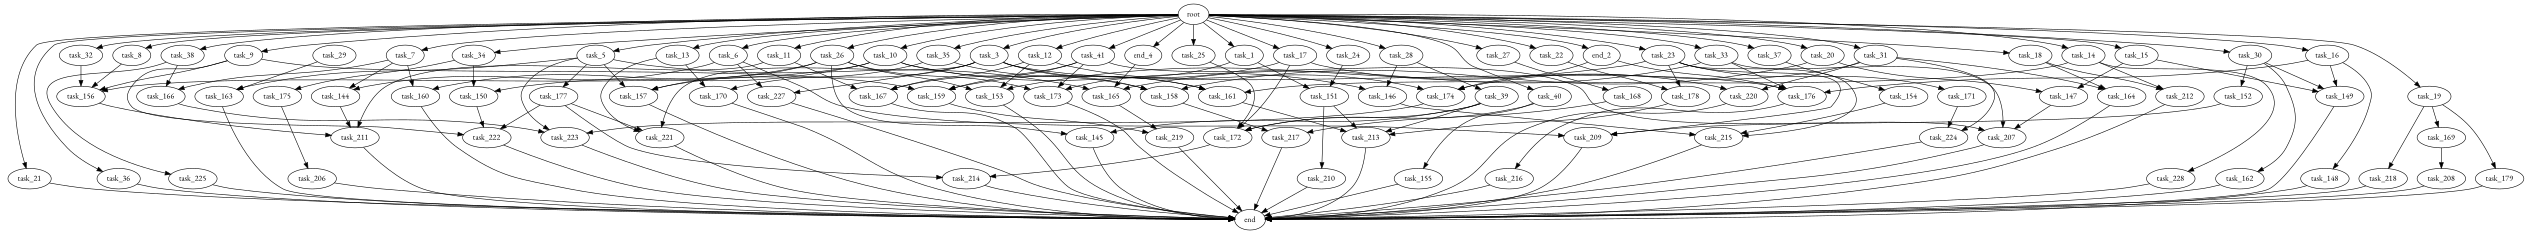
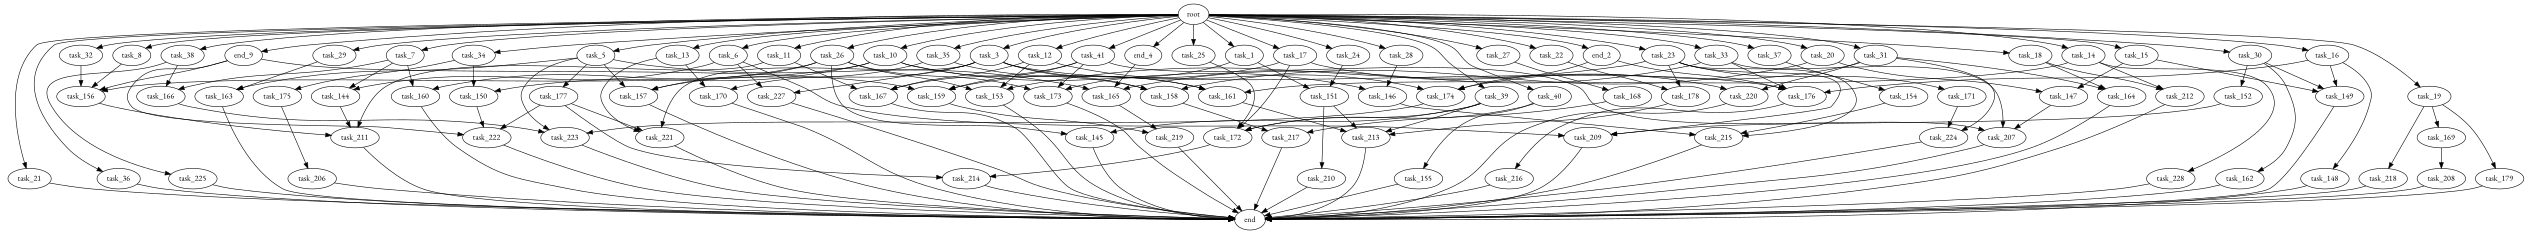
none -> (768, 24)
(244, 55) -> (244, 55)
(1446, 75) -> (1394, 36)
